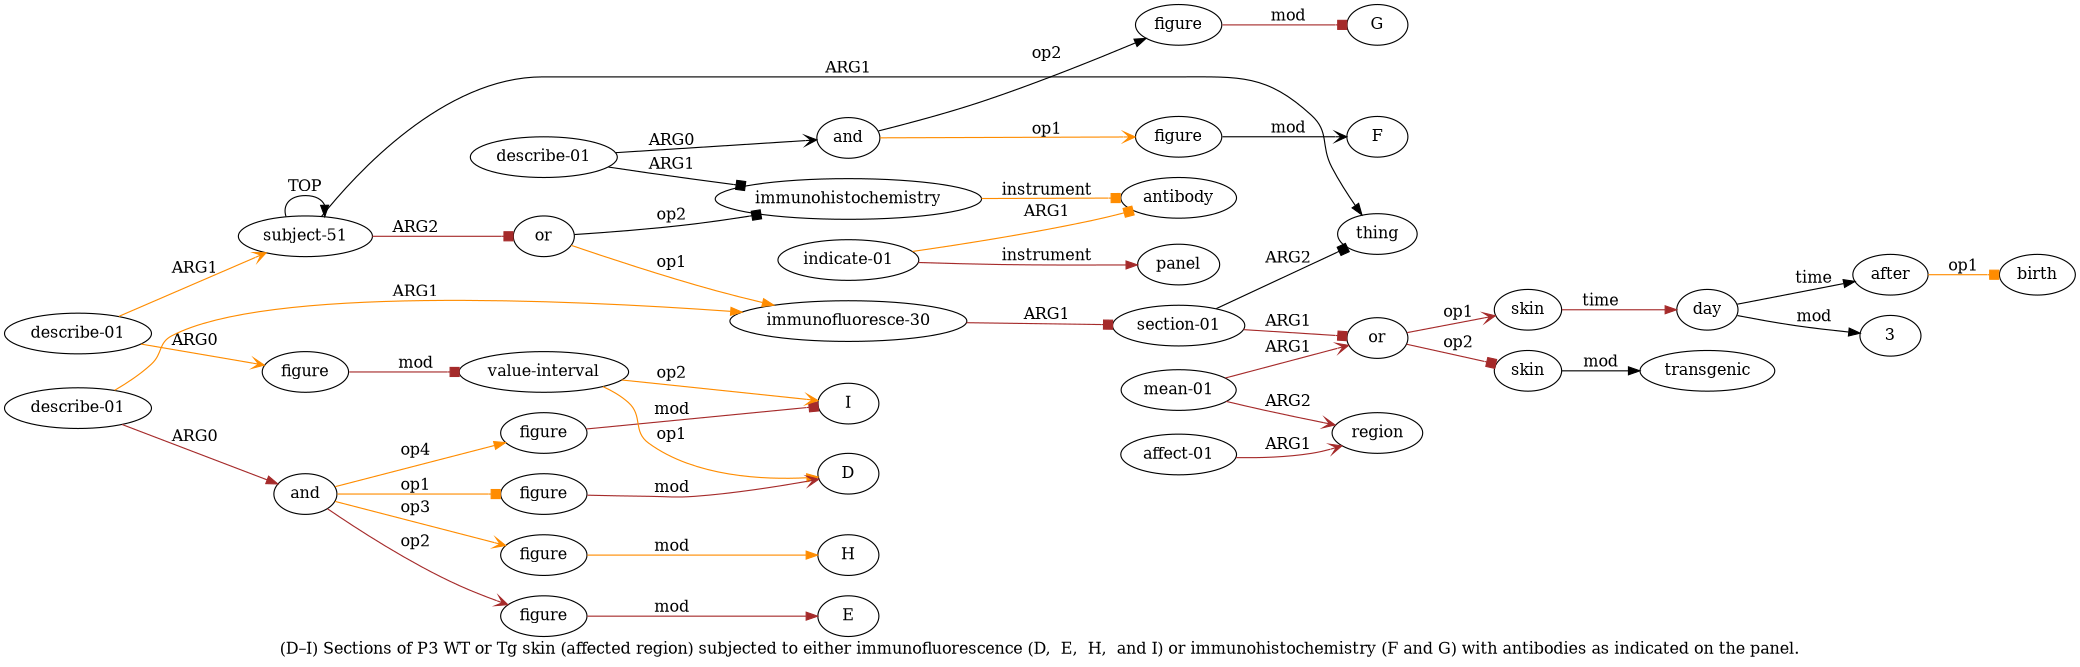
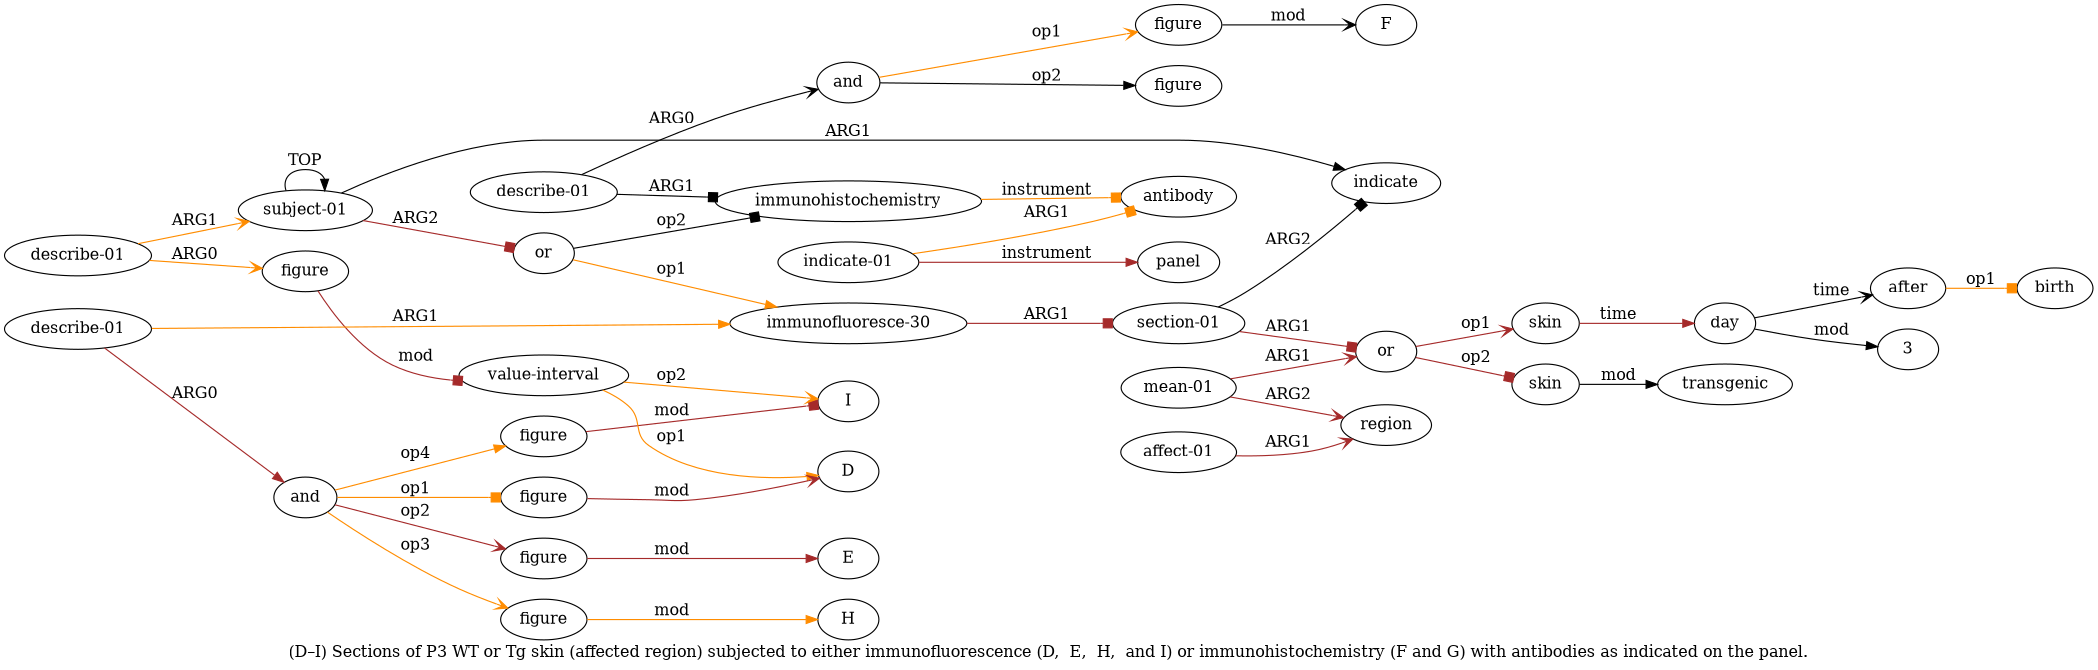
(1377, 25) -> none
(1377, 234) -> (1386, 183)
(305, 236) -> (305, 210)
(1790, 294) -> (1808, 307)
